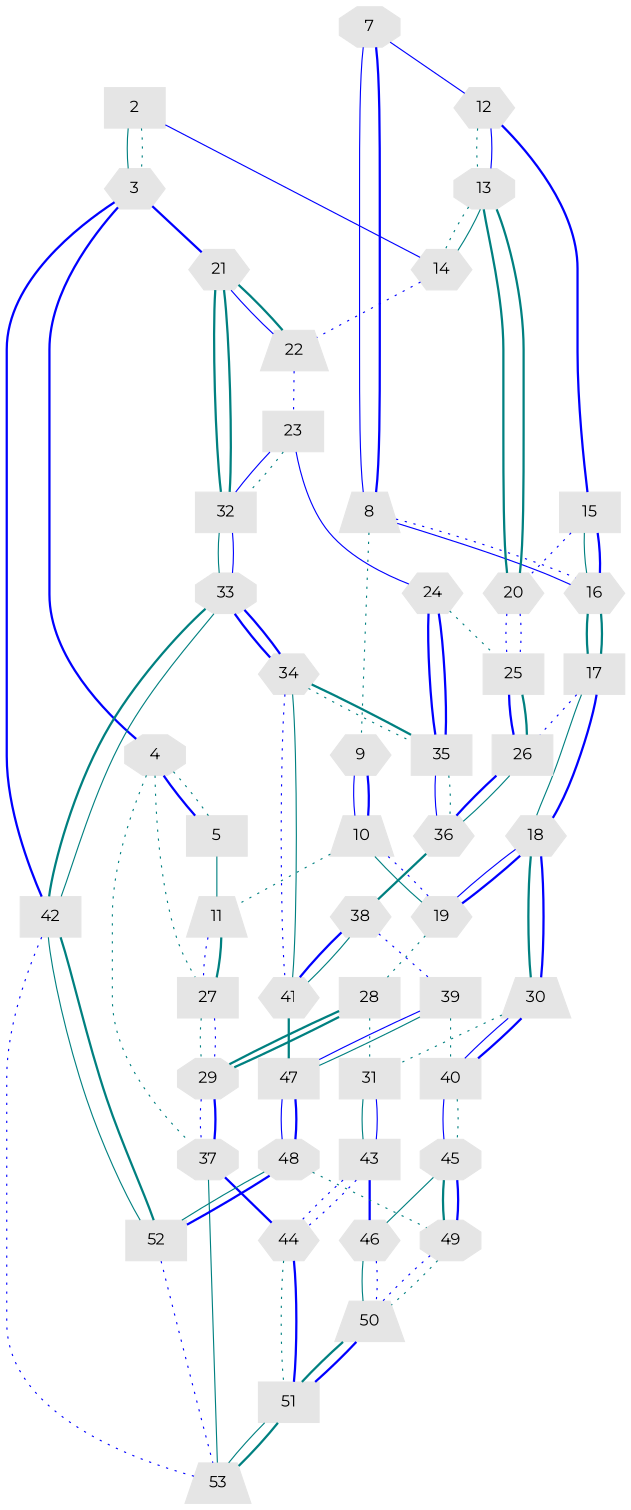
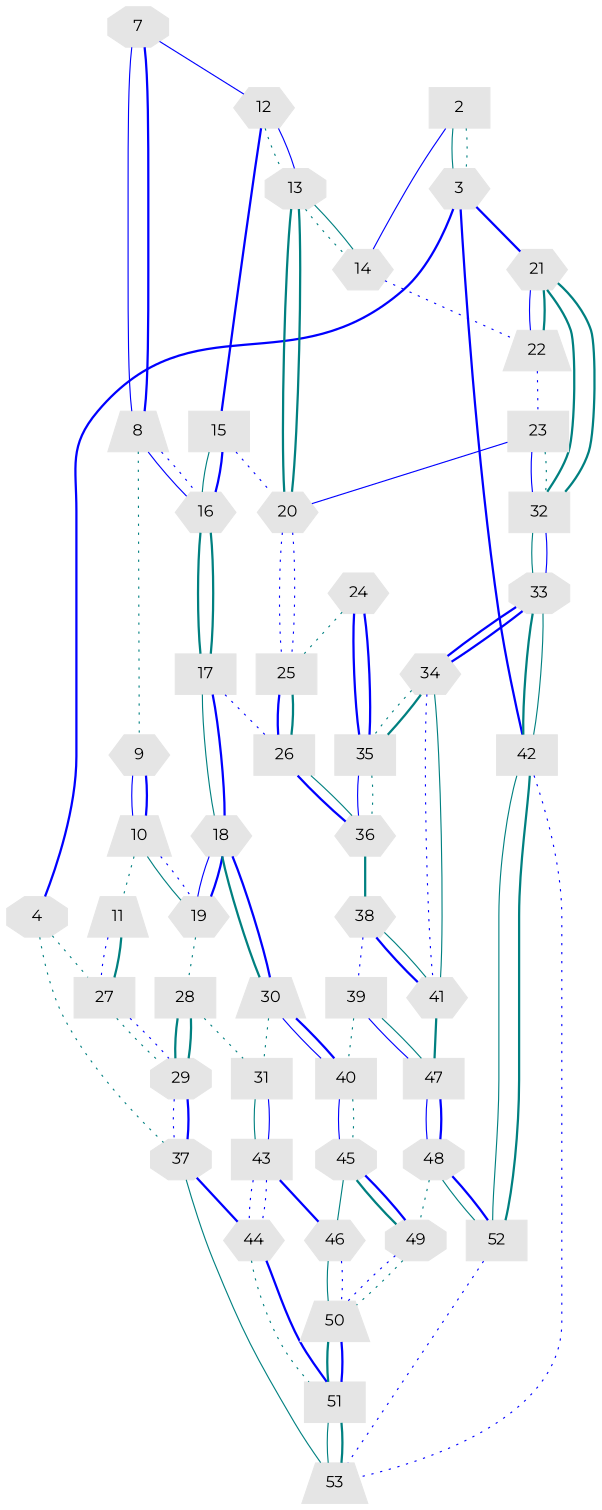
(332, 535) -> (410, 473)
(217, 836) -> none
